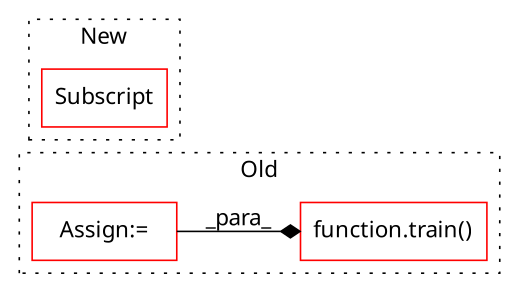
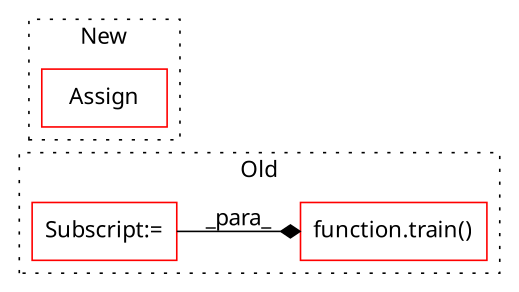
(104, 98) -> (104, 98)
(104, 231) -> (104, 231)
